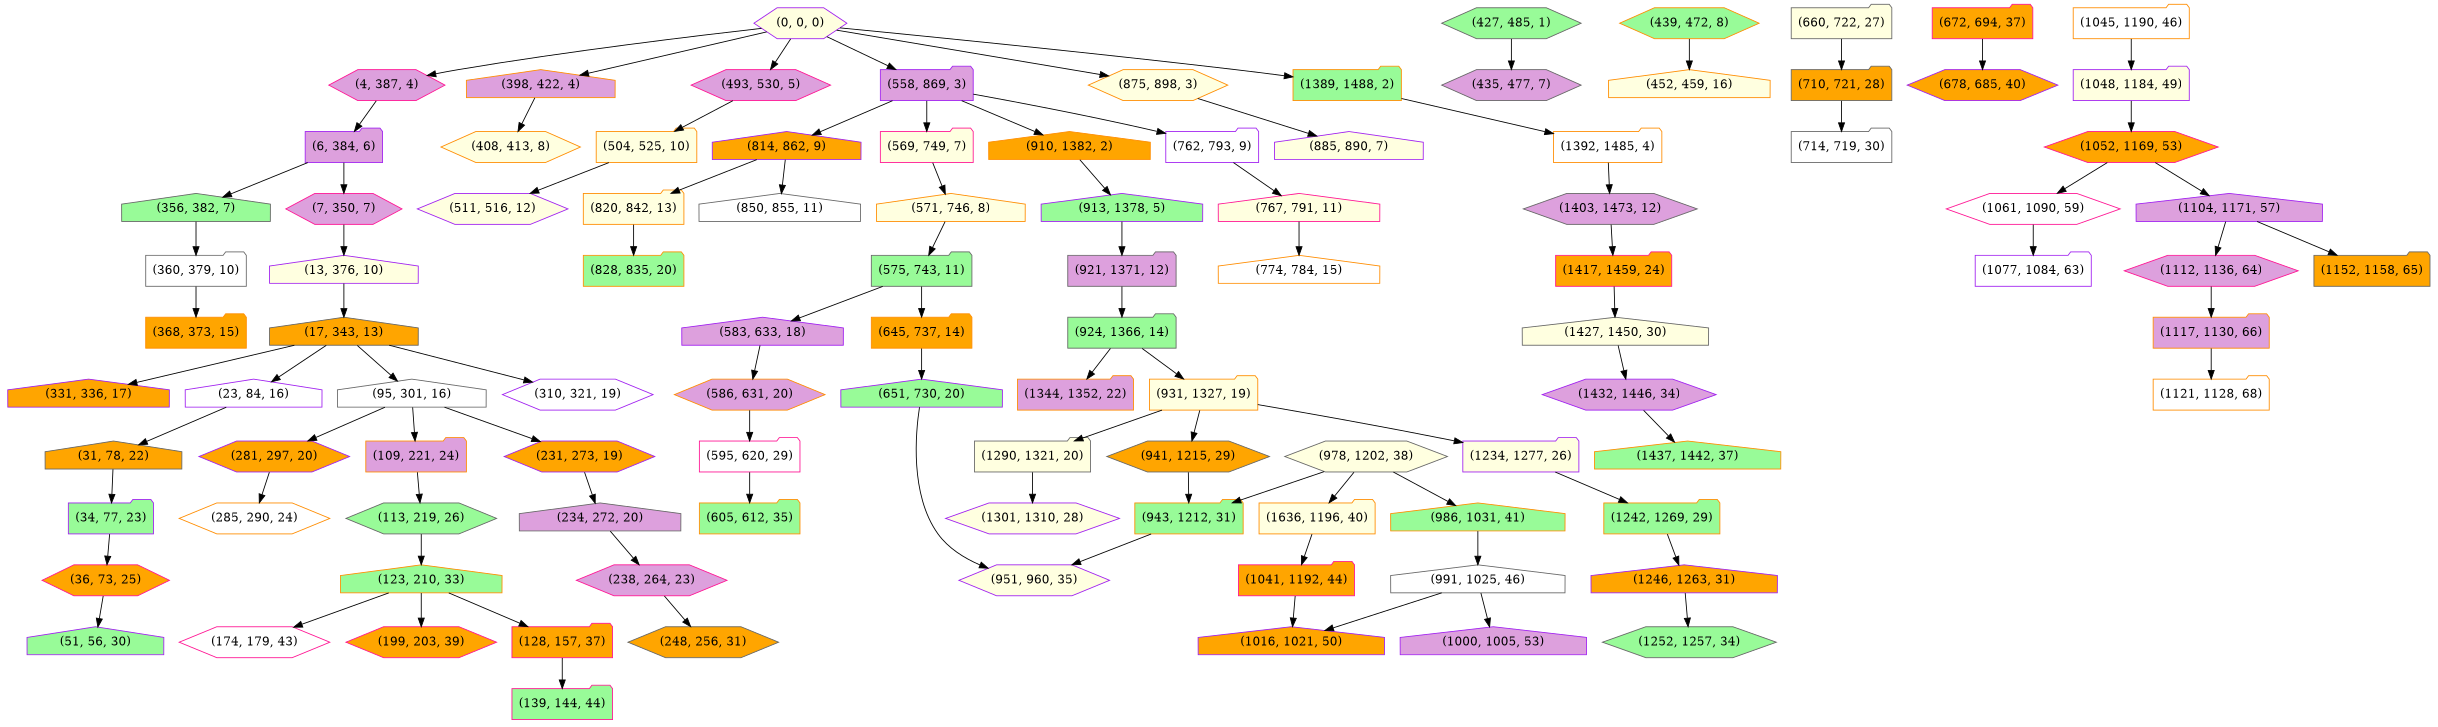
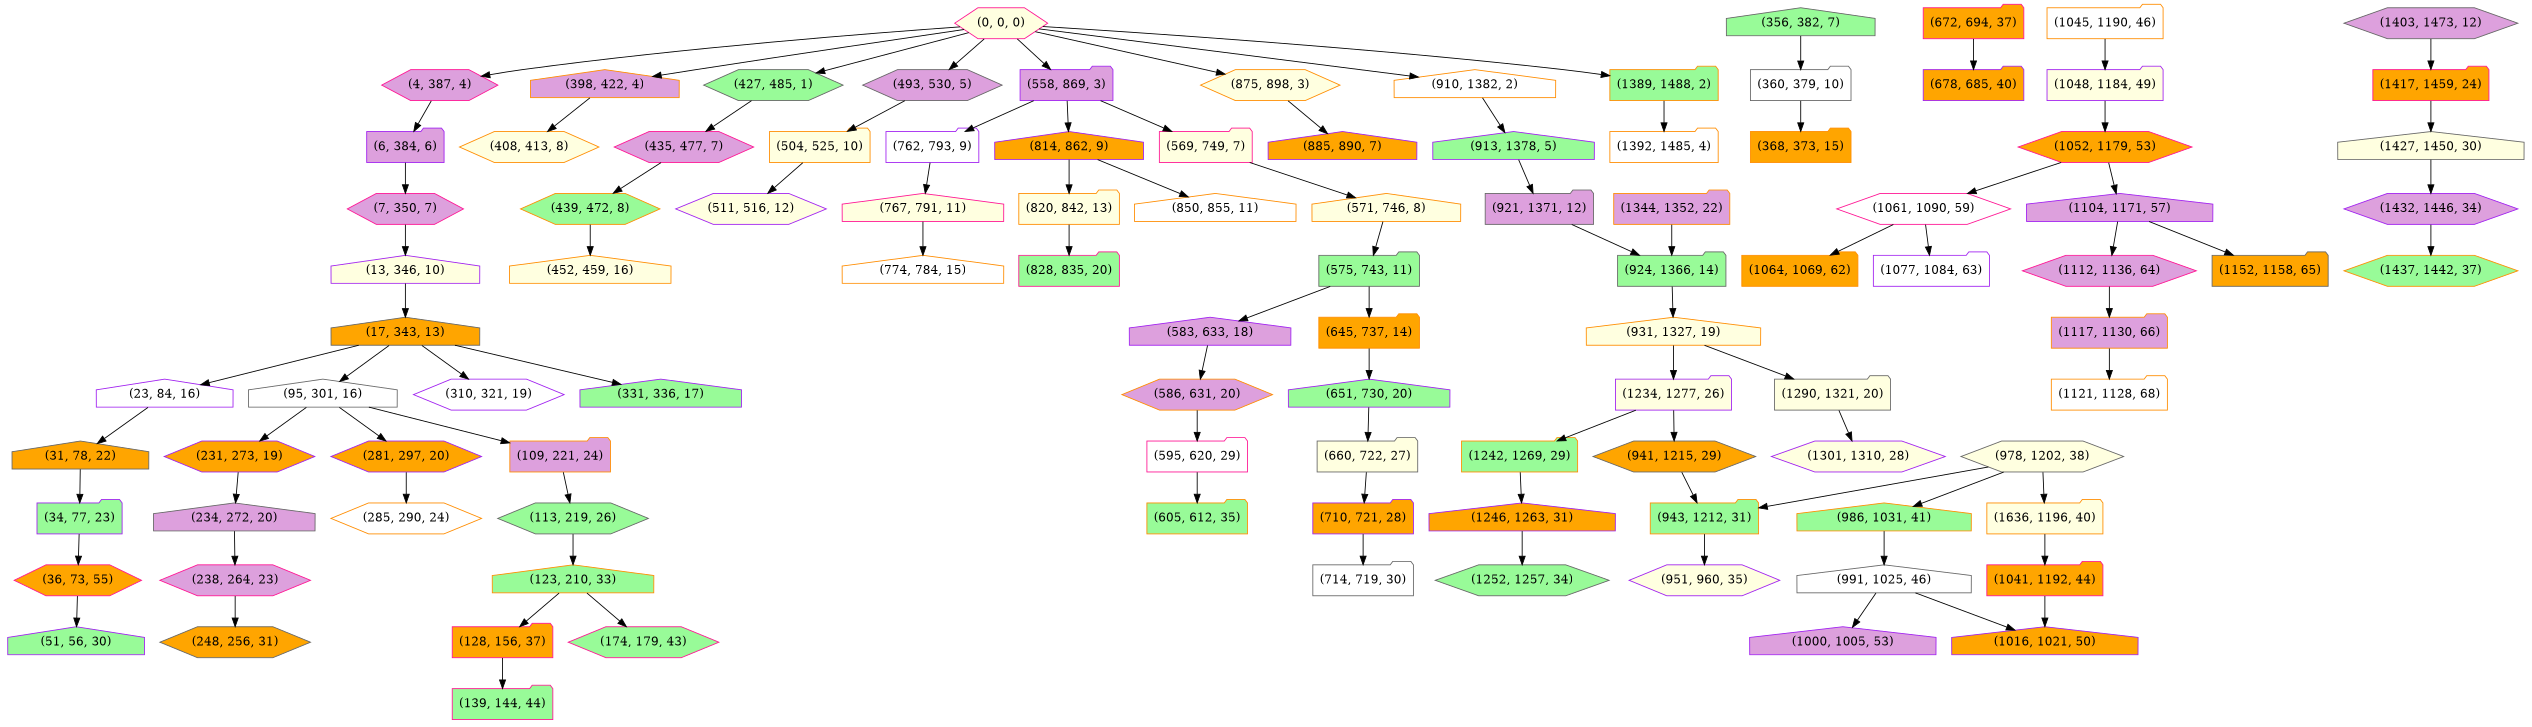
(800, 23) -> (1001, 23)
none -> (897, 52)
(761, 85) -> (932, 85)
(1511, 85) -> (684, 147)
(1842, 85) -> (1363, 518)
(1983, 85) -> (1973, 85)
(998, 116) -> (1225, 52)
(1069, 147) -> (1475, 85)
(1349, 147) -> (1342, 147)
(2131, 147) -> (2105, 147)
(1609, 174) -> none
none -> (641, 176)
(269, 178) -> none
(780, 209) -> (1215, 209)
(344, 271) -> (405, 271)
(634, 271) -> (1069, 271)
none -> (1800, 271)
(1101, 360) -> (1672, 236)
(89, 395) -> (661, 395)
(1204, 395) -> (1673, 333)
(1197, 421) -> (1674, 421)
(1688, 457) -> (2431, 271)
(922, 498) -> (1368, 420)
(106, 580) -> (78, 580)
(254, 642) -> (644, 642)
(421, 642) -> none
(562, 642) -> (503, 642)
